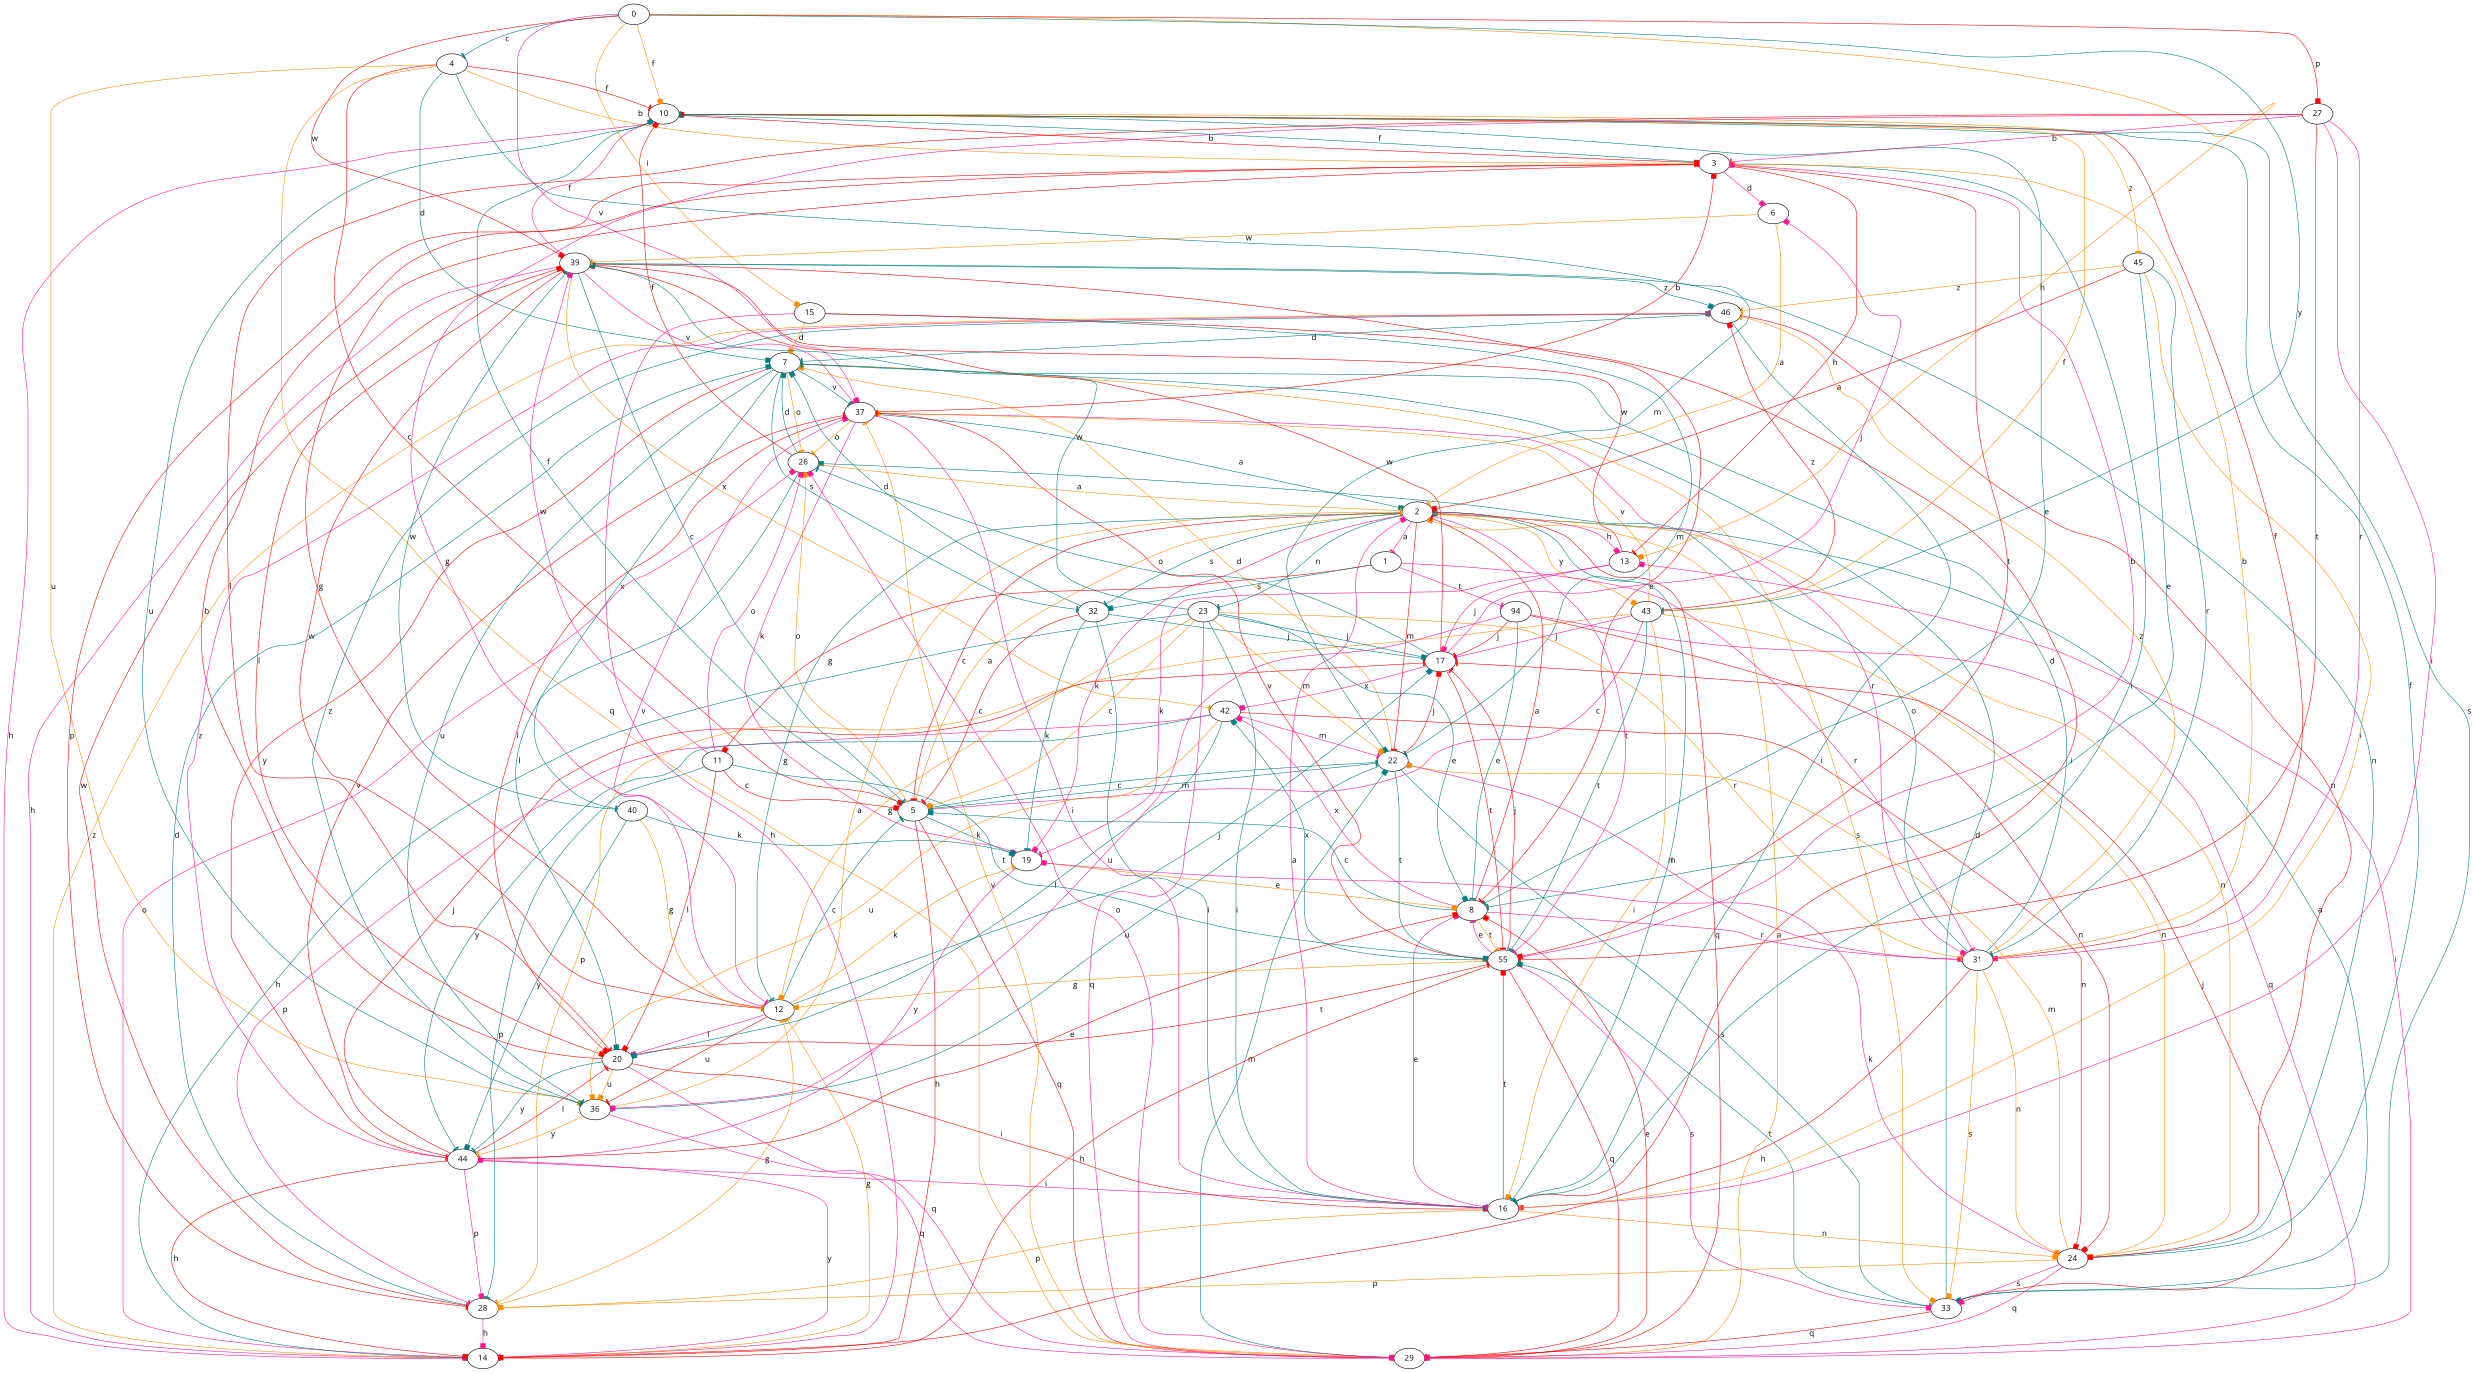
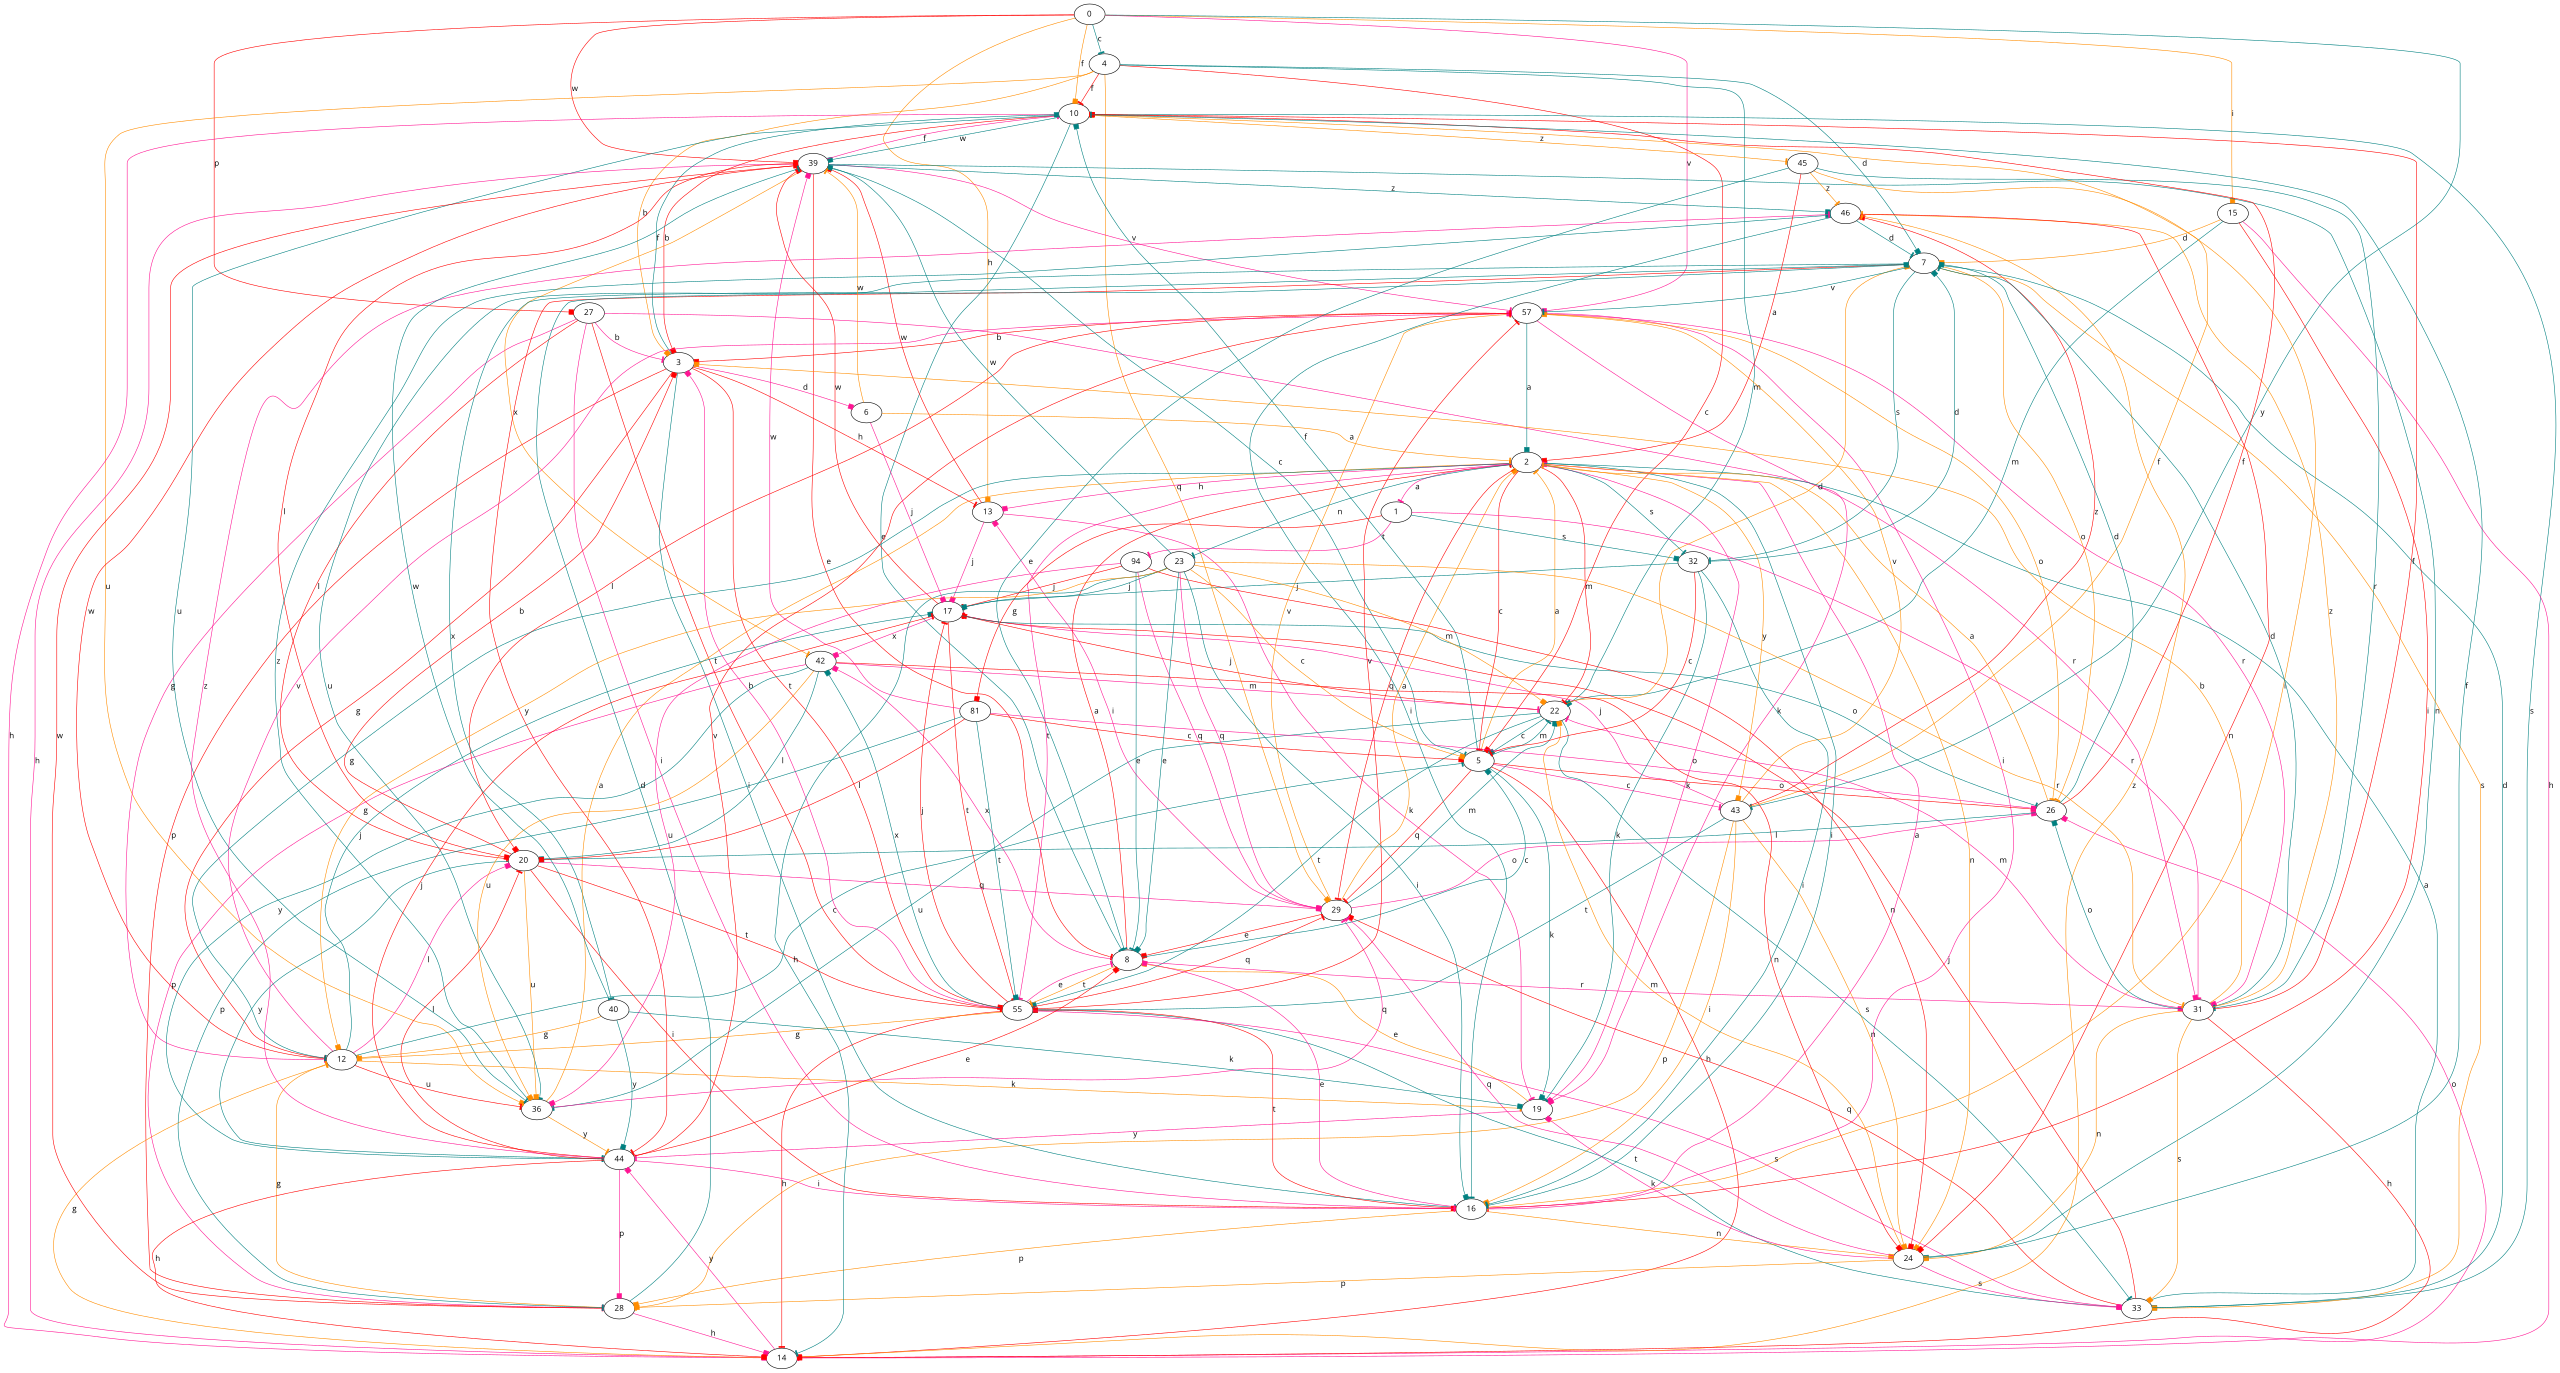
none -> (947, 138)
(860, 413) -> (1527, 313)
(1804, 535) -> (906, 509)
(795, 661) -> (1762, 788)
(718, 761) -> (975, 711)
(1341, 790) -> (1606, 786)
